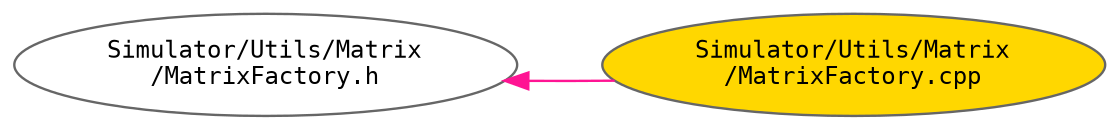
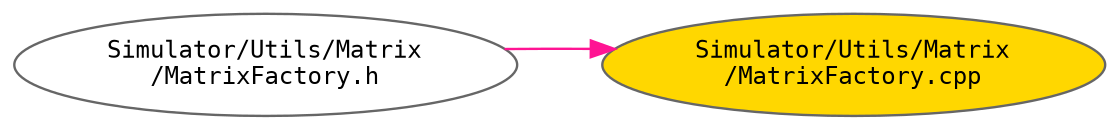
(572, 81) -> (548, 49)
